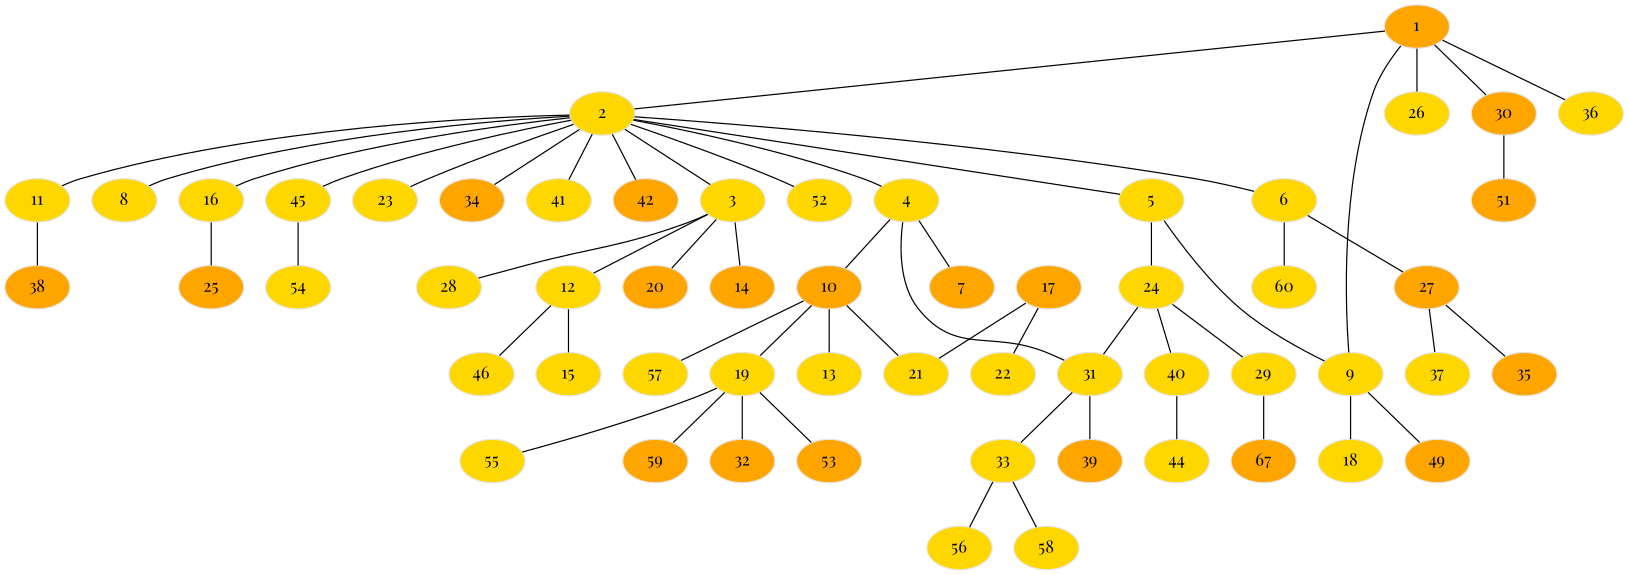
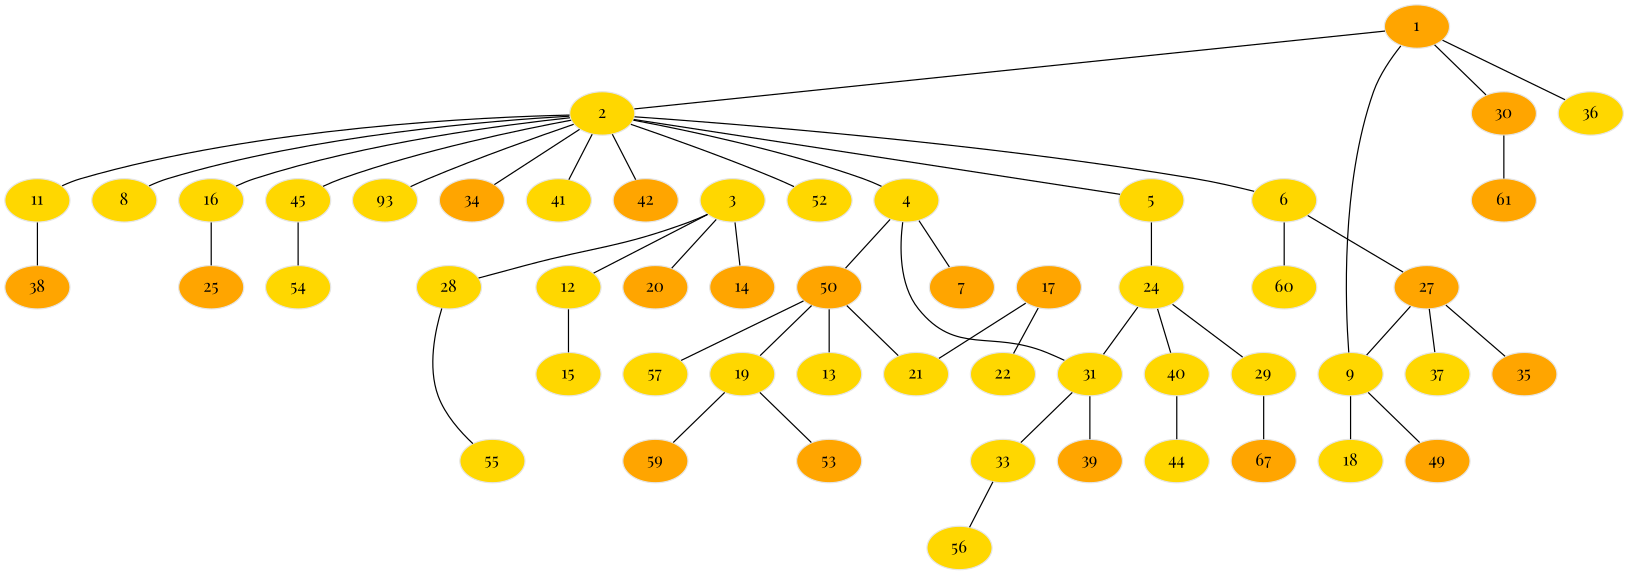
(1417, 113) -> none
(668, 157) -> none
(385, 200) -> (385, 200)
(1504, 200) -> (1504, 200)
(829, 287) -> (829, 287)
(1234, 303) -> (1389, 331)
(482, 374) -> none
(621, 423) -> (435, 382)
(742, 461) -> none
(1046, 548) -> none
